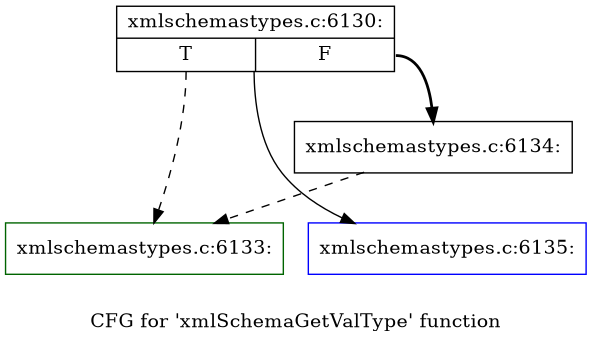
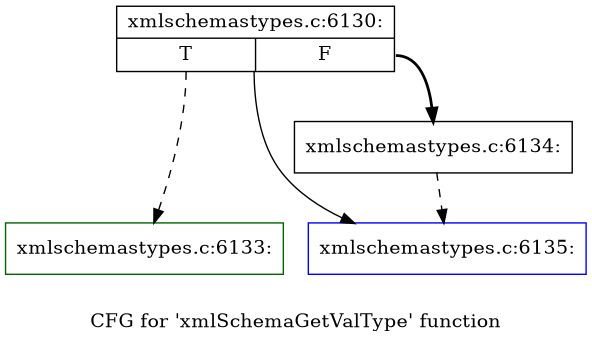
(293, 197) -> (439, 191)
